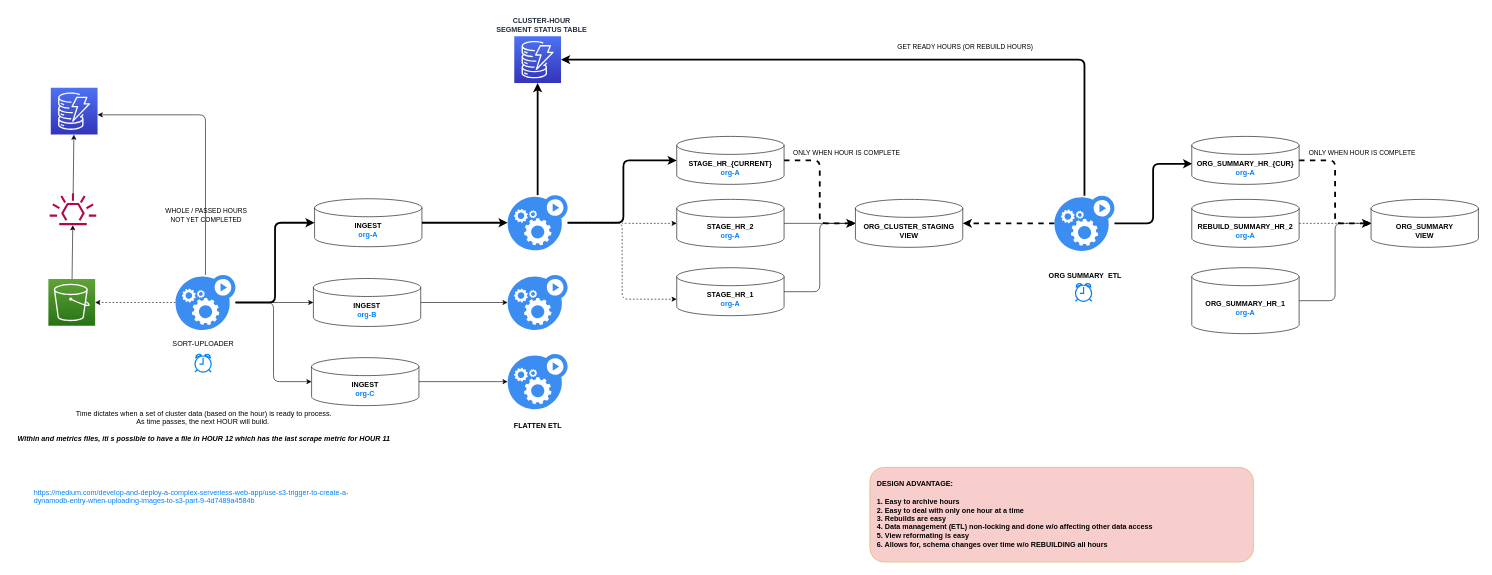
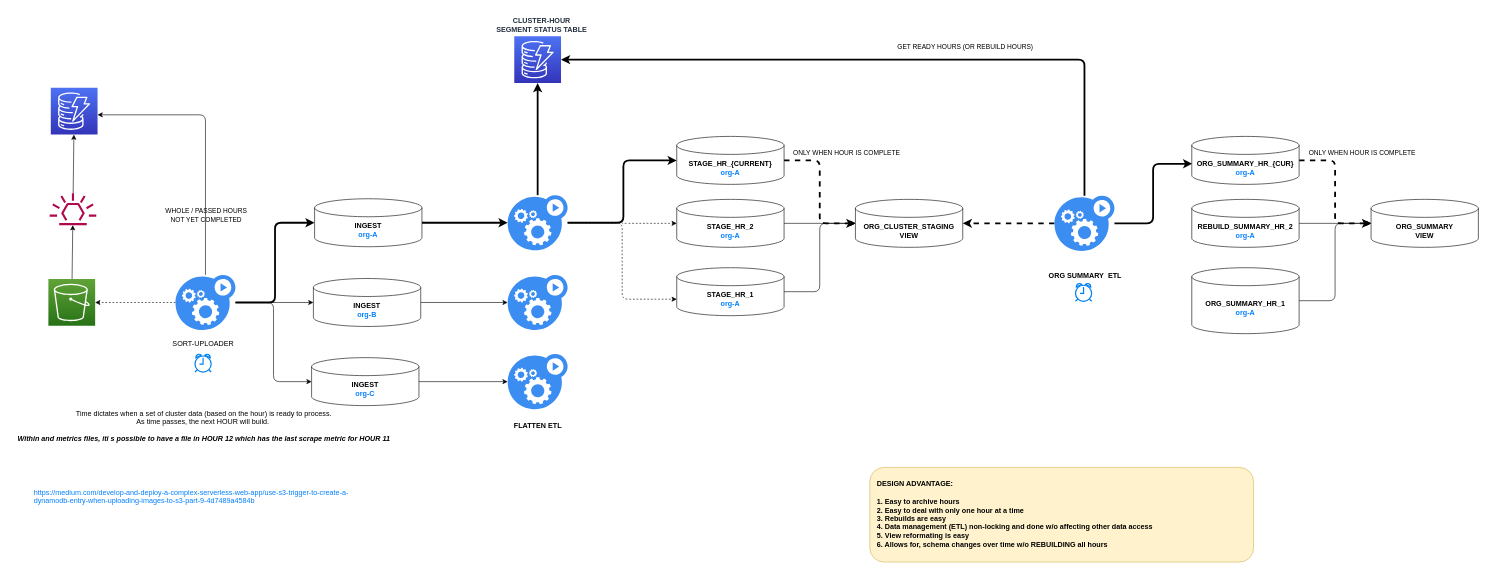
(1316, 224) -> (1316, 224)
(1062, 515) -> (1062, 515)
